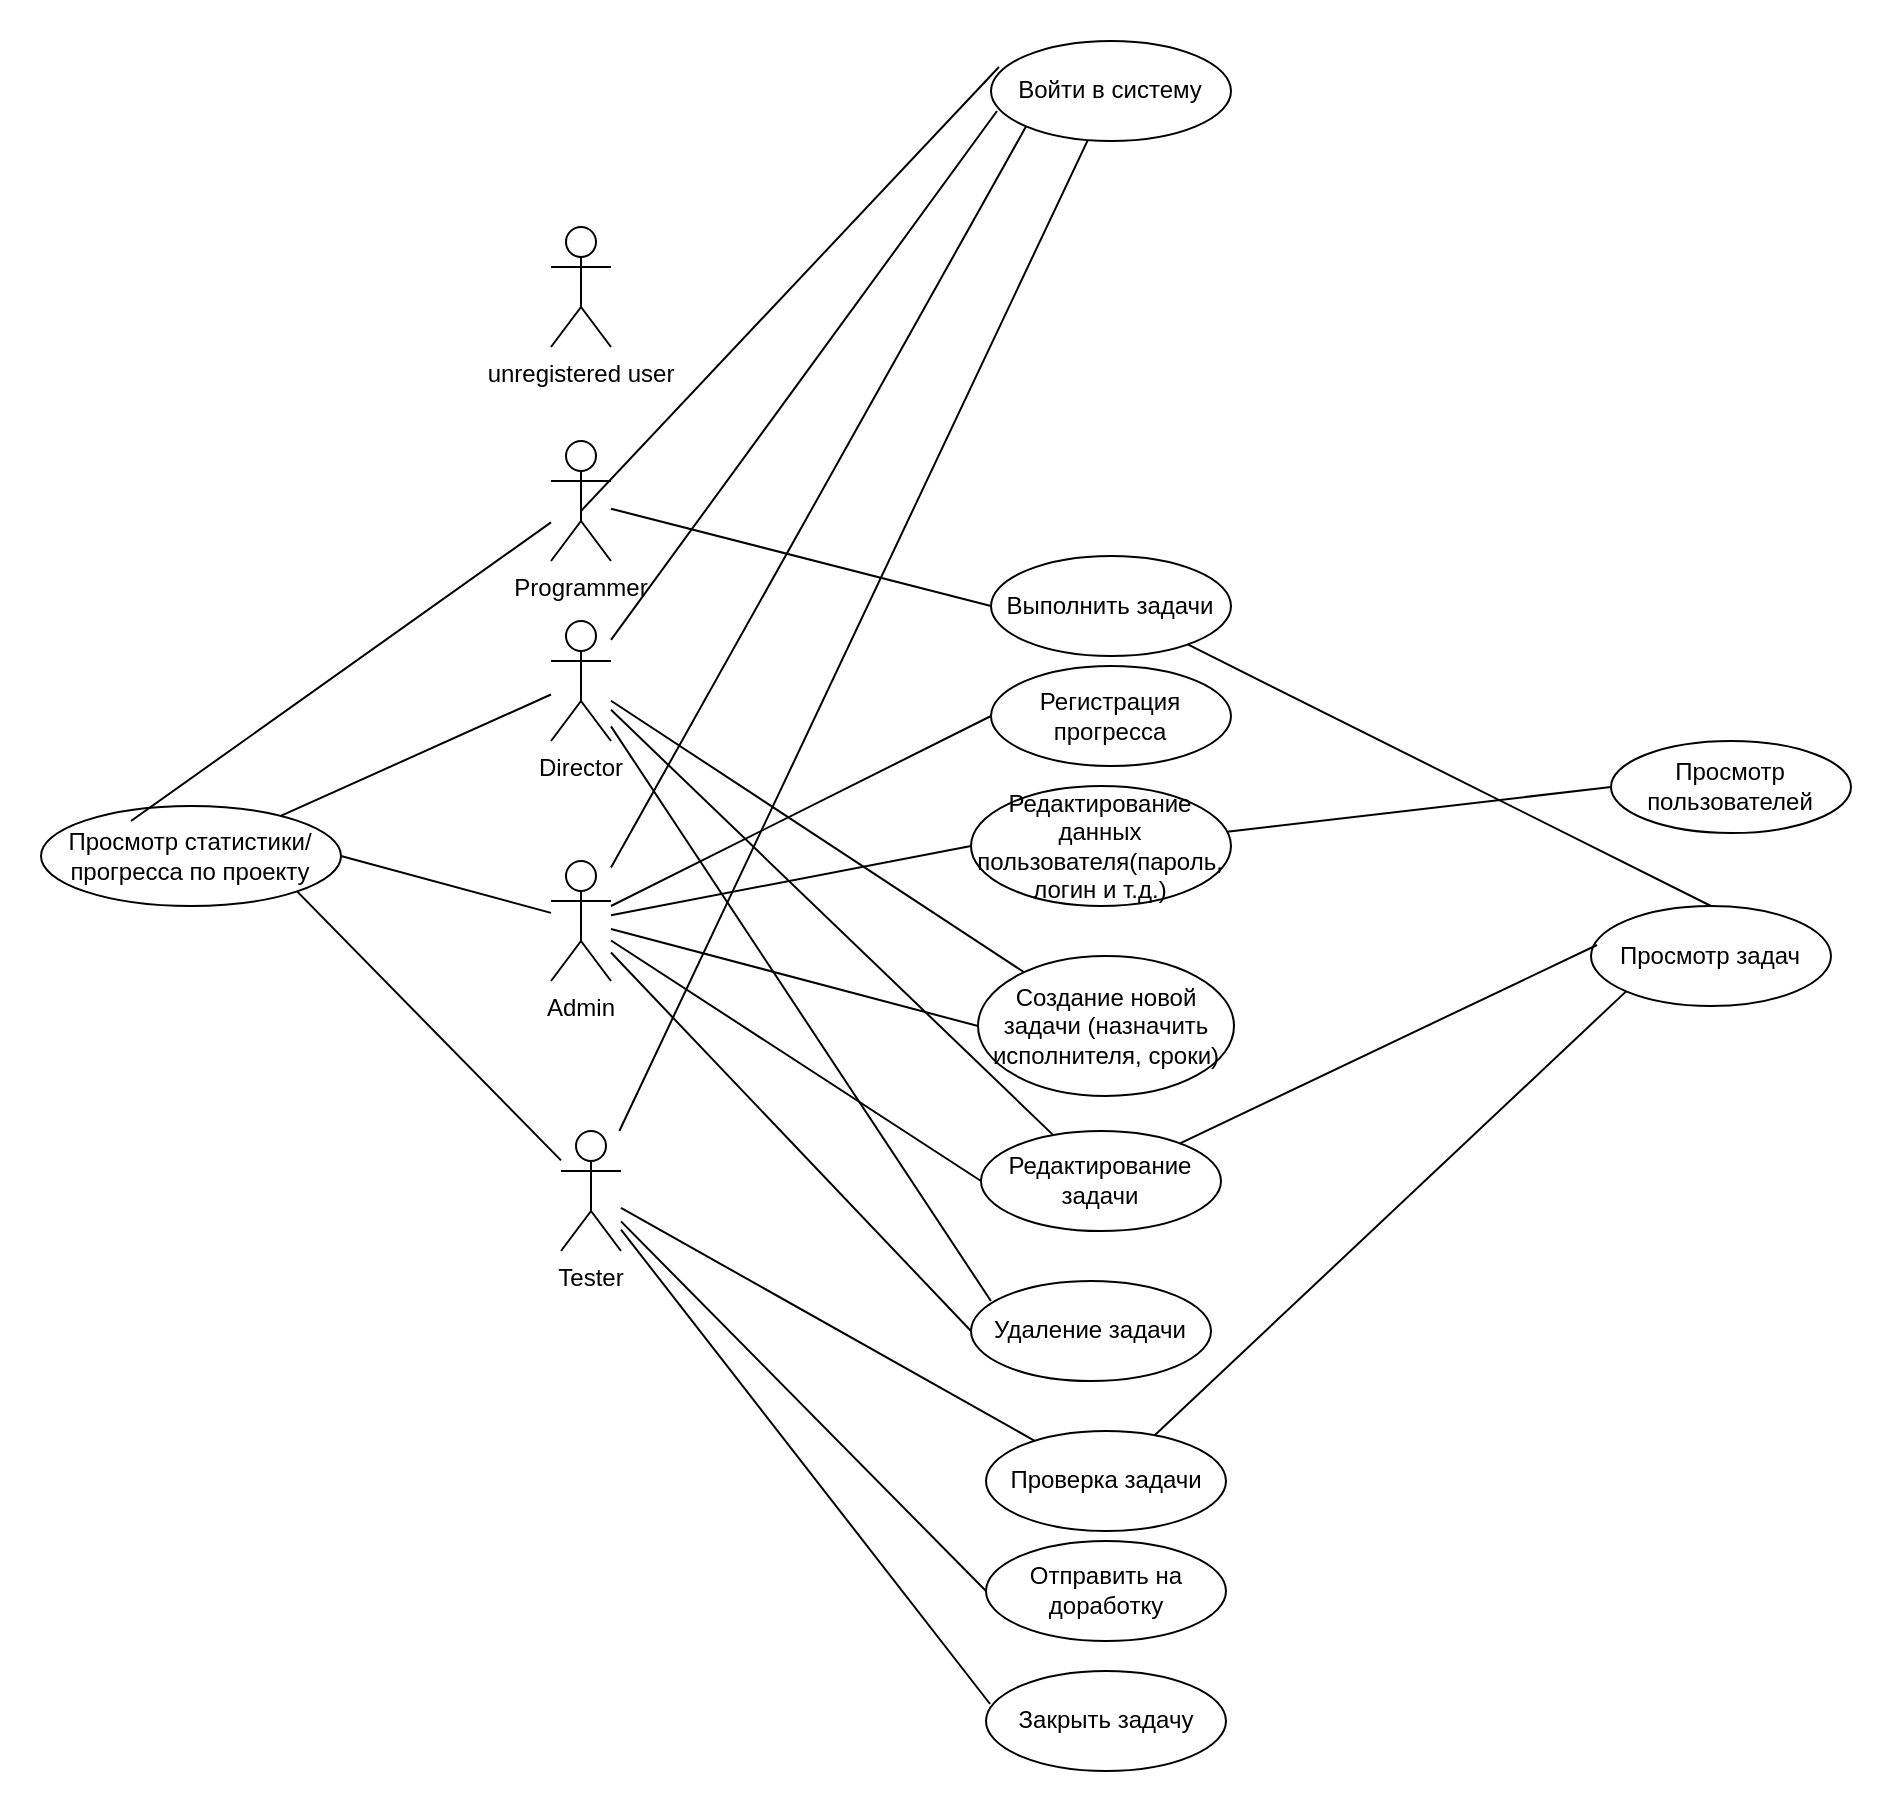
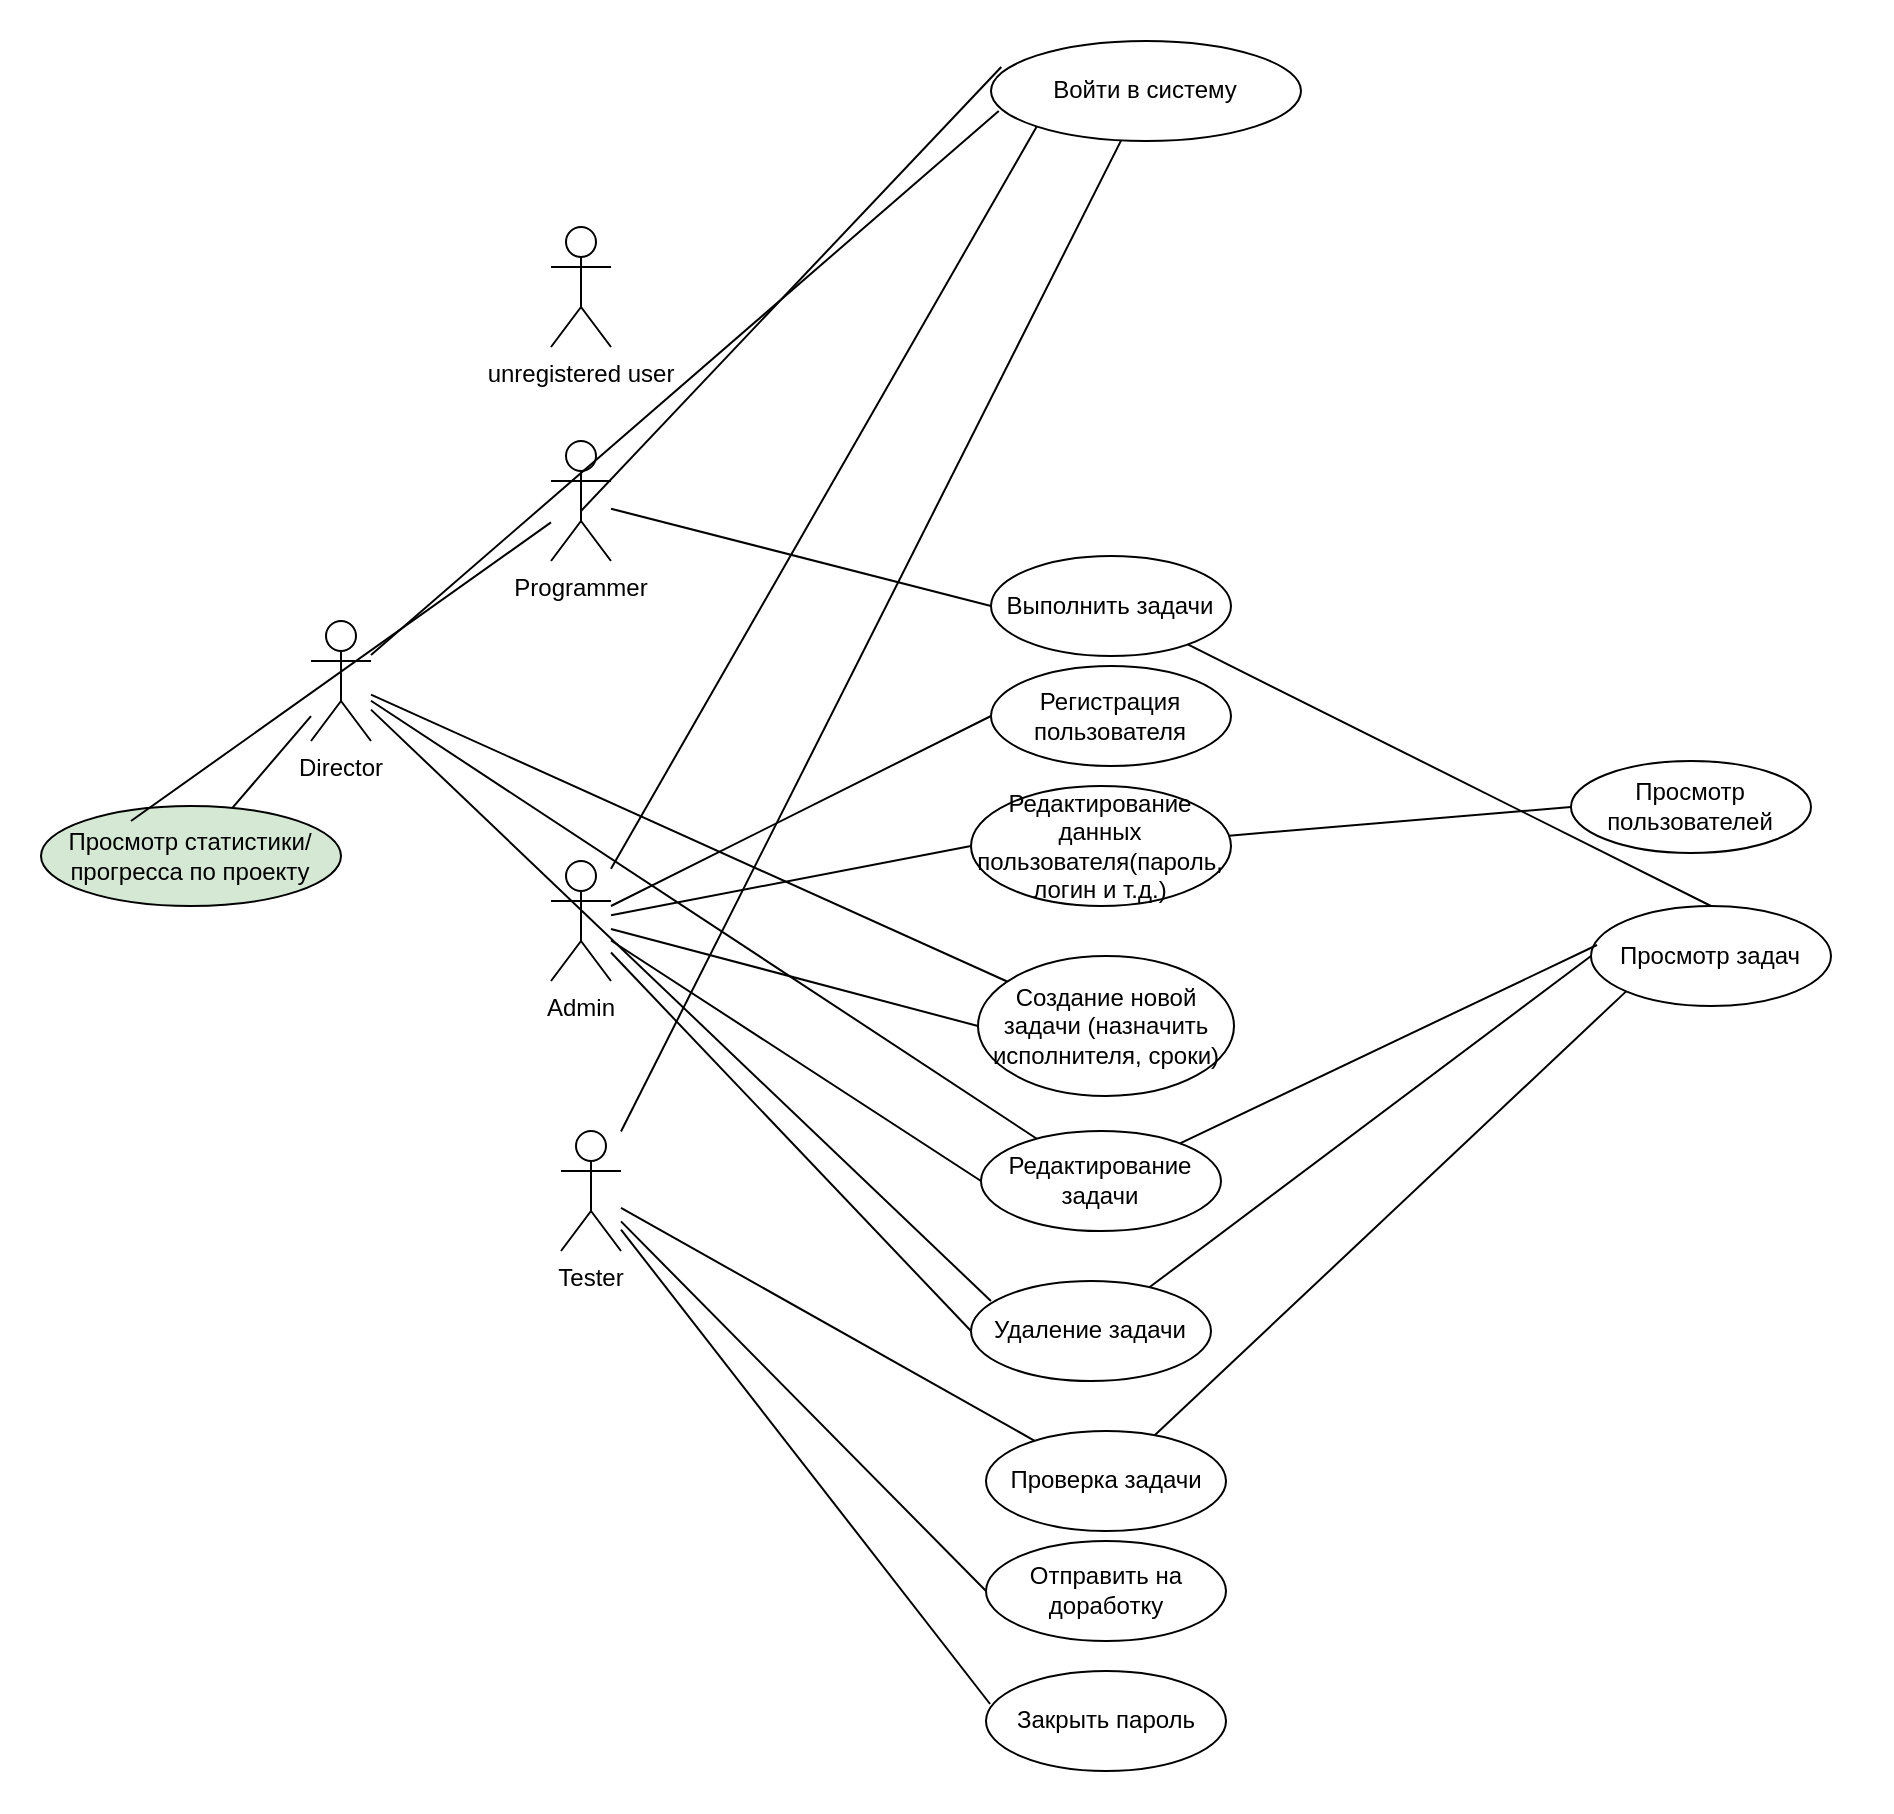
(1111, 91) -> (1146, 91)
(581, 681) -> (341, 681)
(1111, 717) -> (1111, 717)
(1731, 787) -> (1691, 807)
(191, 856) -> (191, 856)
(446, 885) -> none
(429, 1026) -> none
none -> (1370, 1122)
(1107, 1721) -> (1107, 1721)
